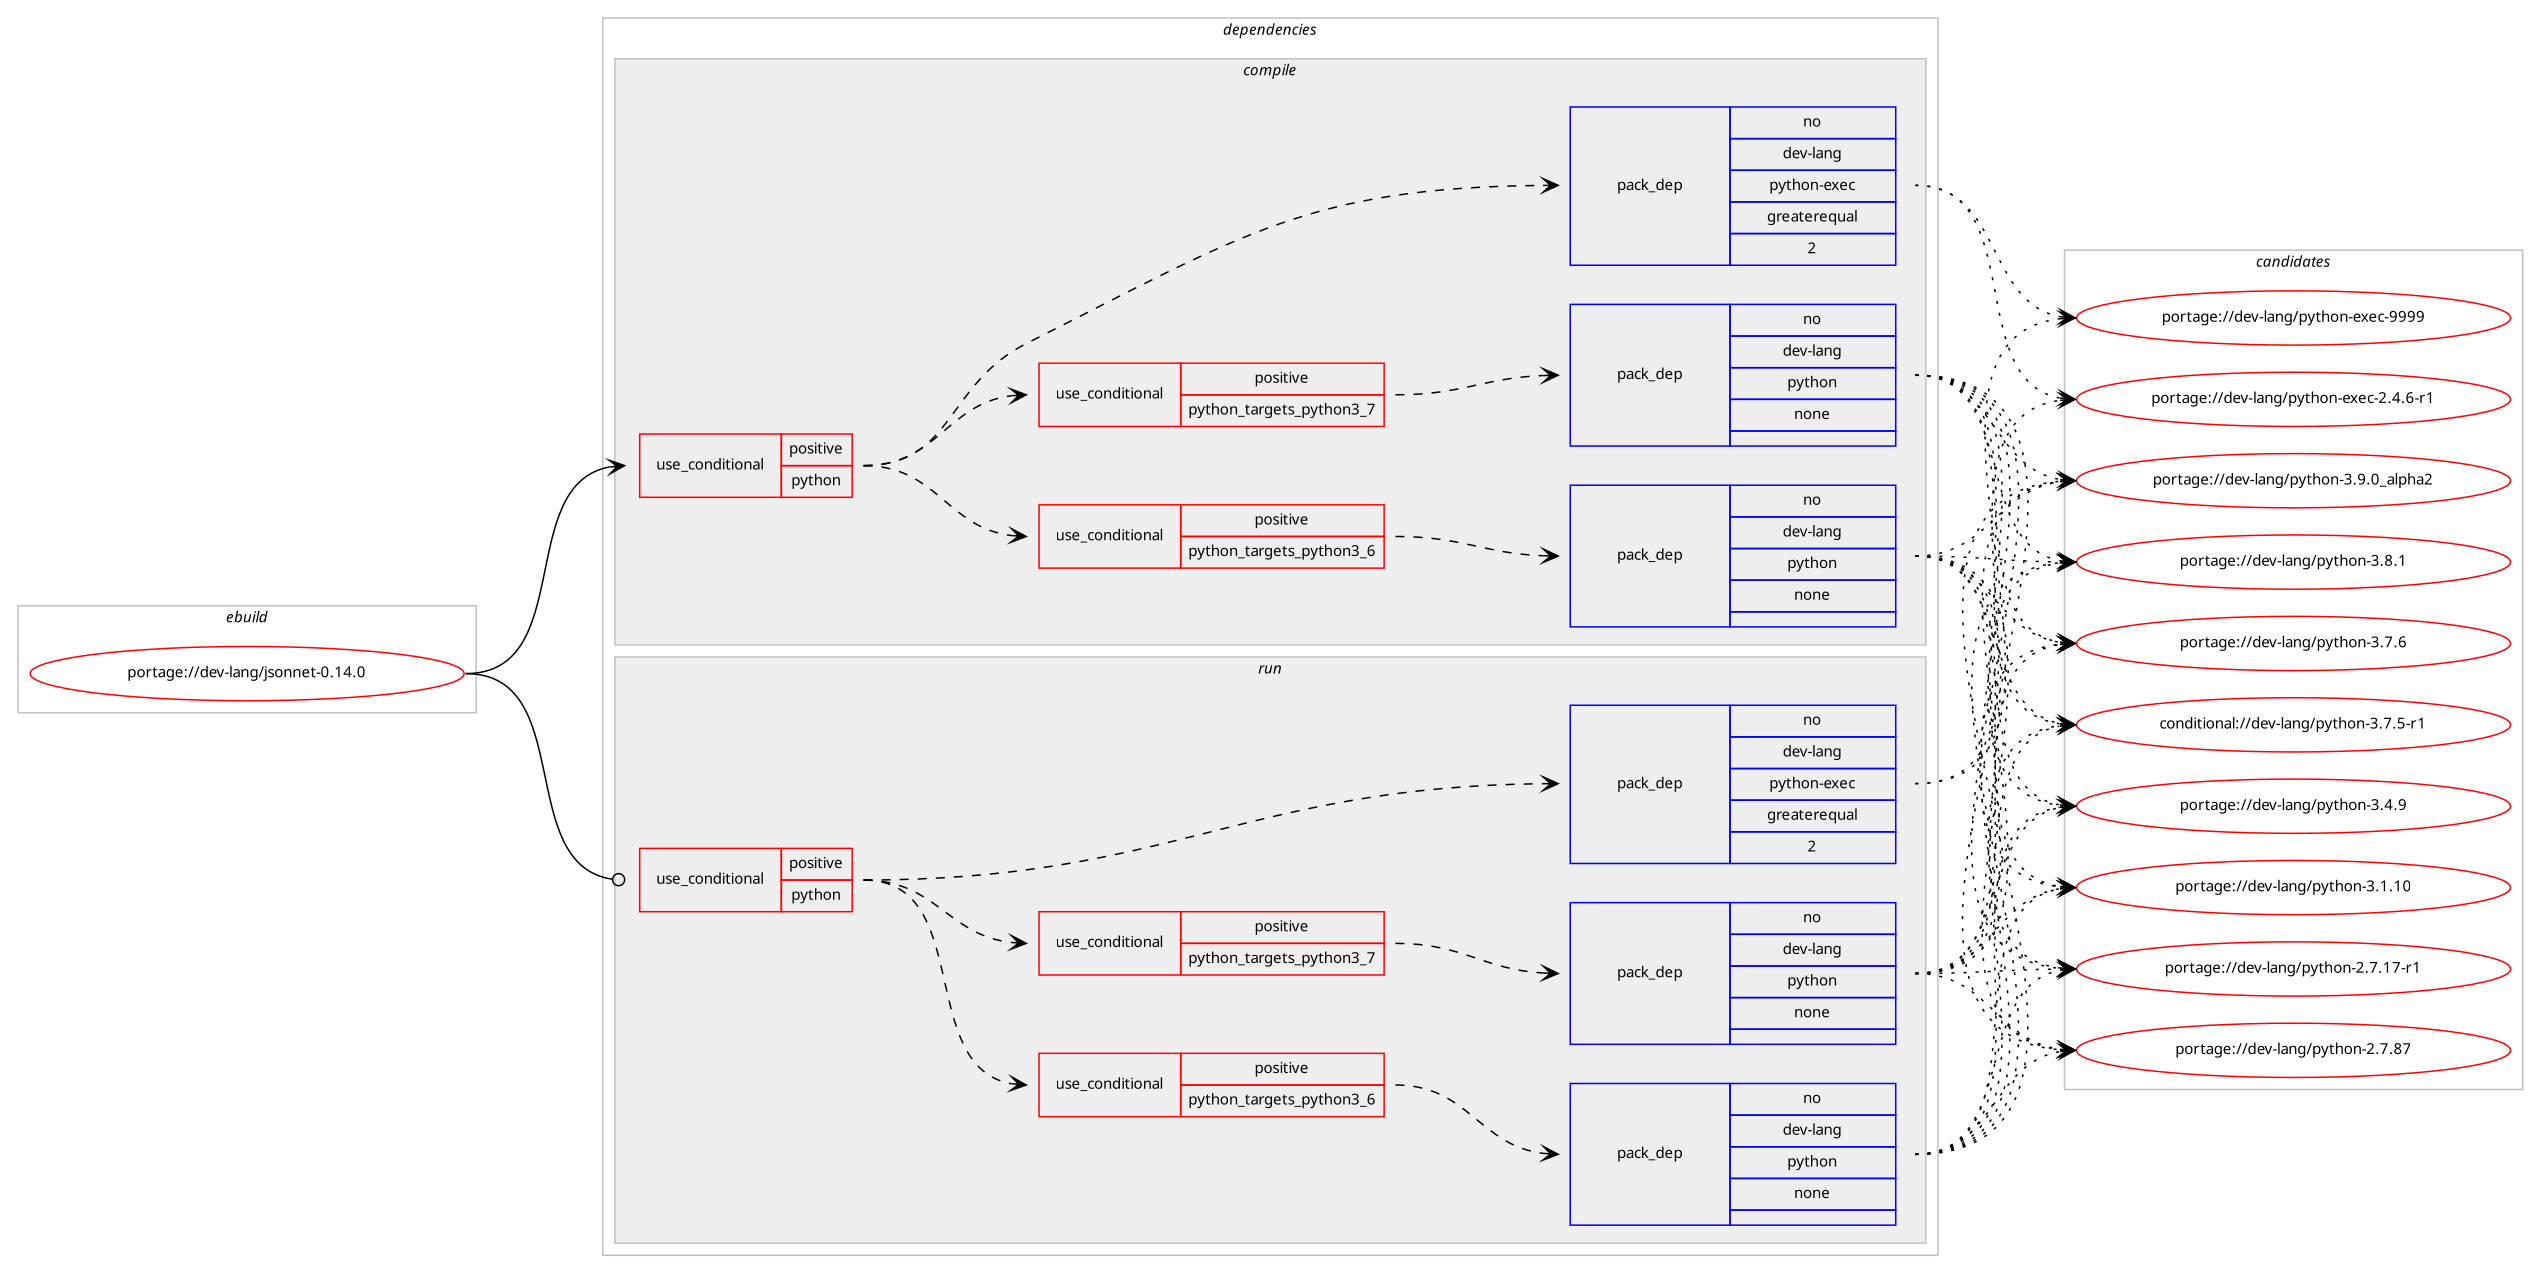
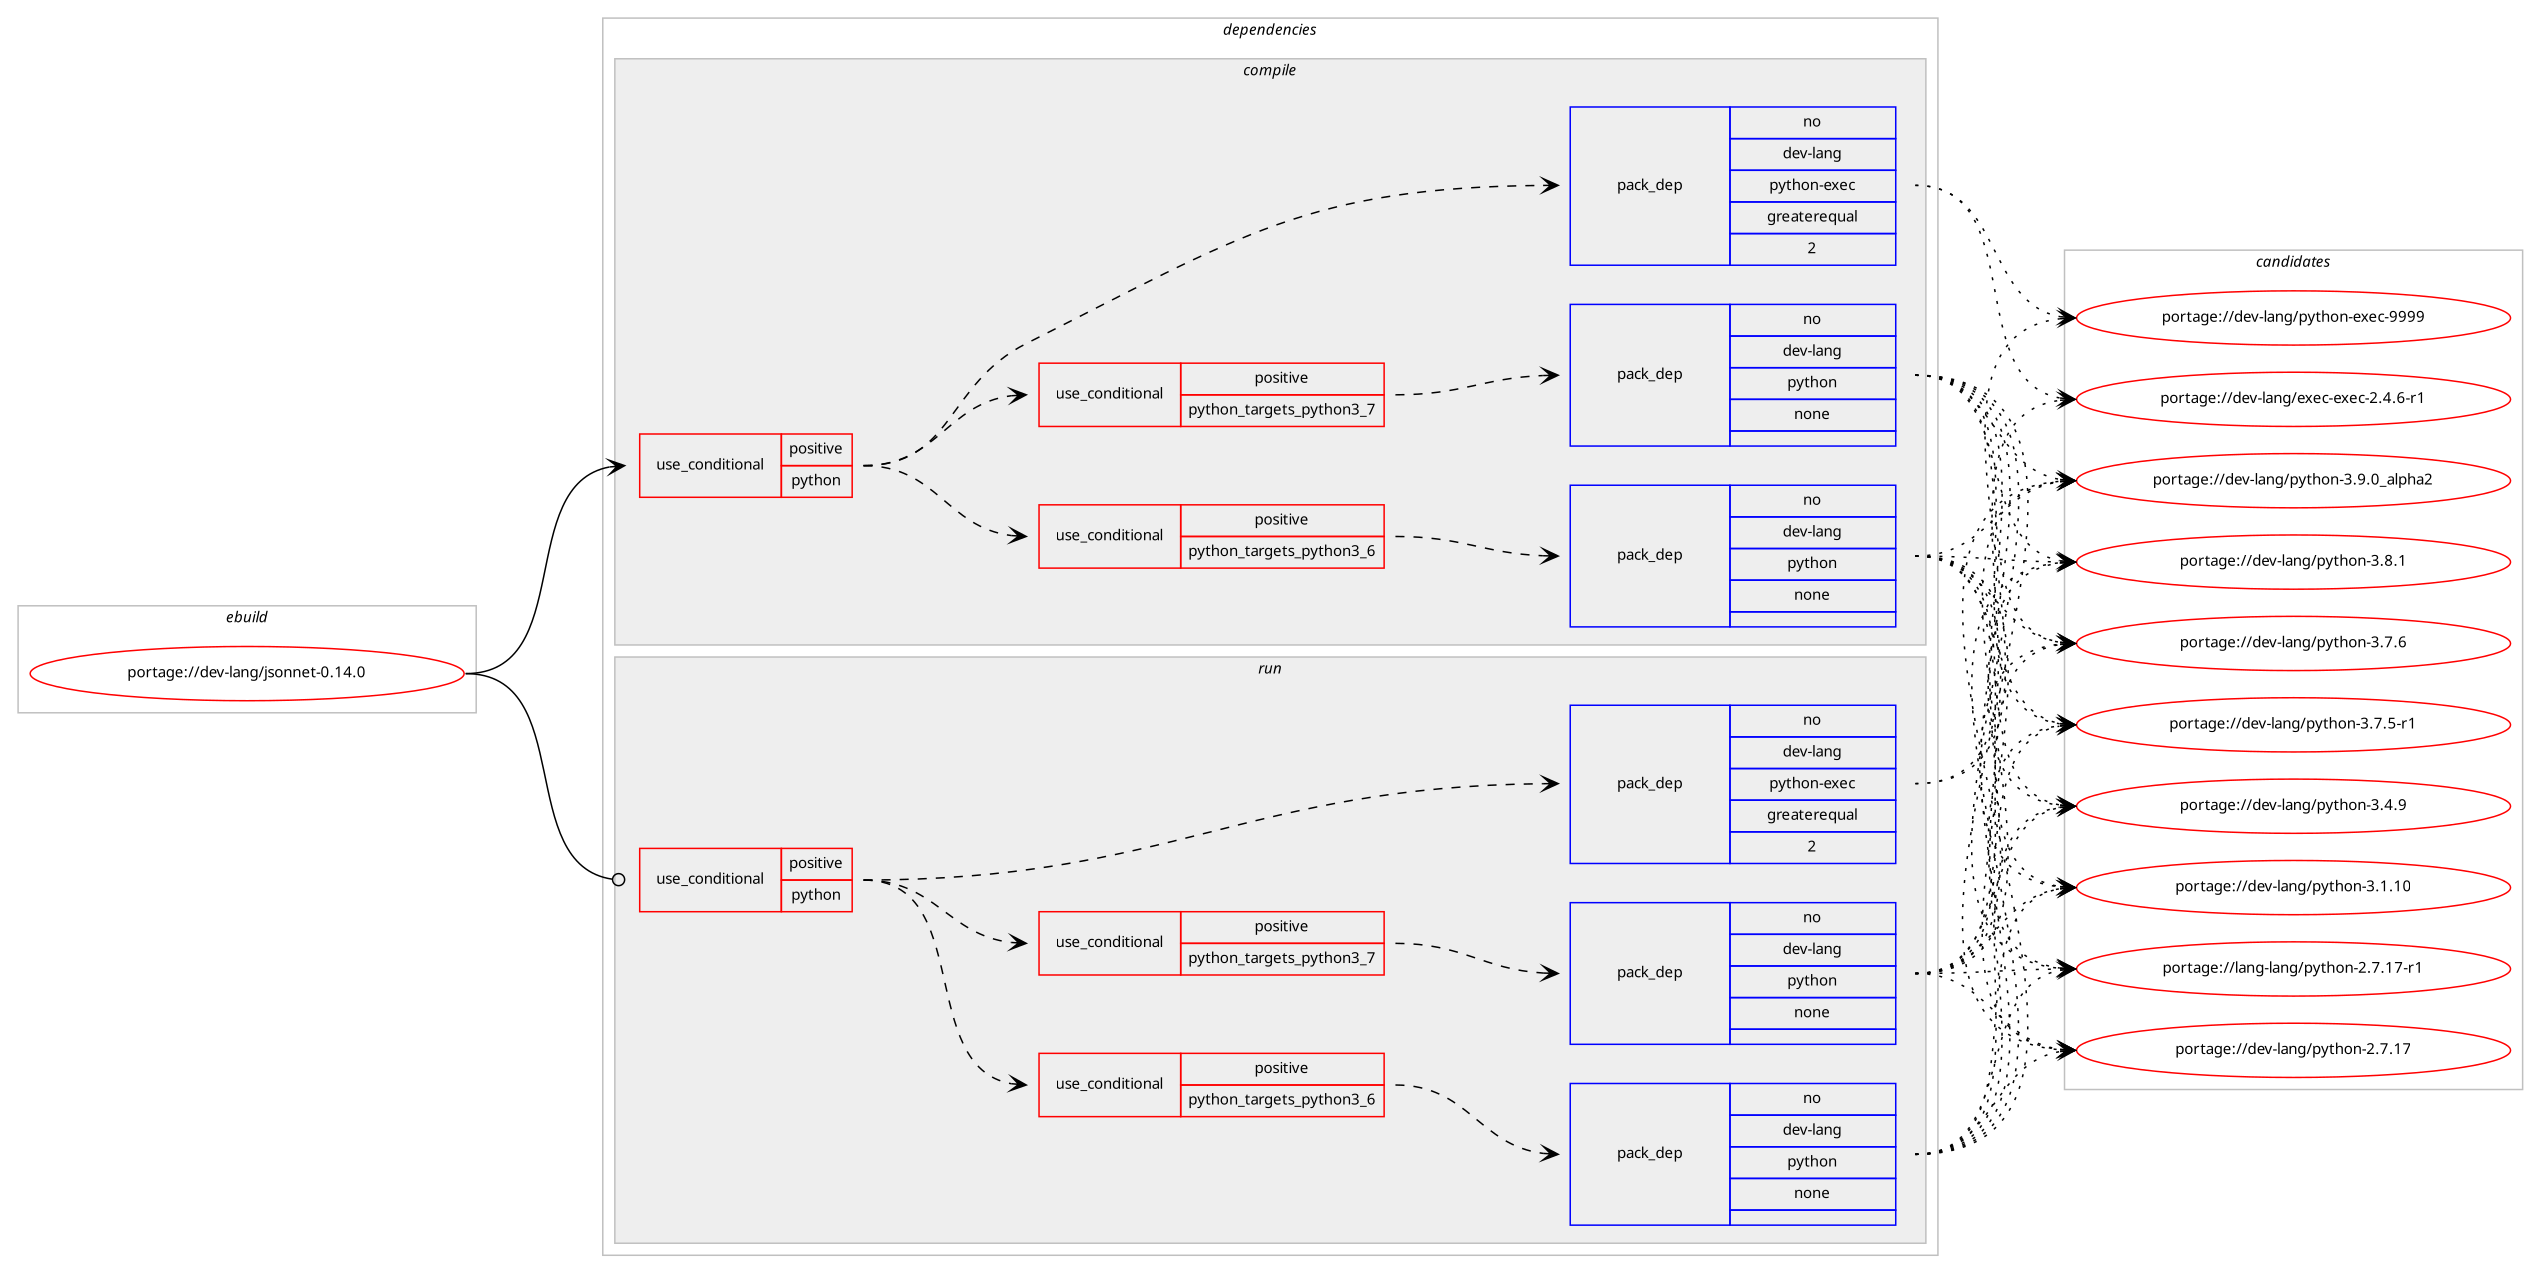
(2294, 399) -> (2294, 399)
(2294, 725) -> (2294, 725)
(2294, 969) -> (2294, 969)
(2294, 1050) -> (2294, 1050)
